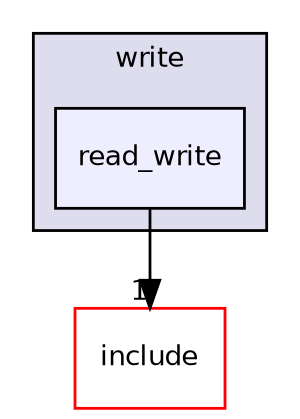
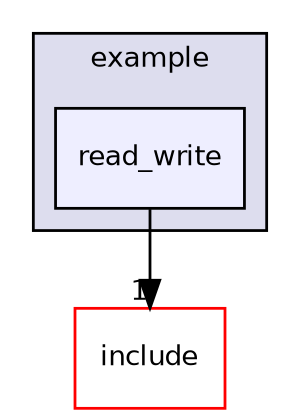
(150, 60) -> (150, 60)
